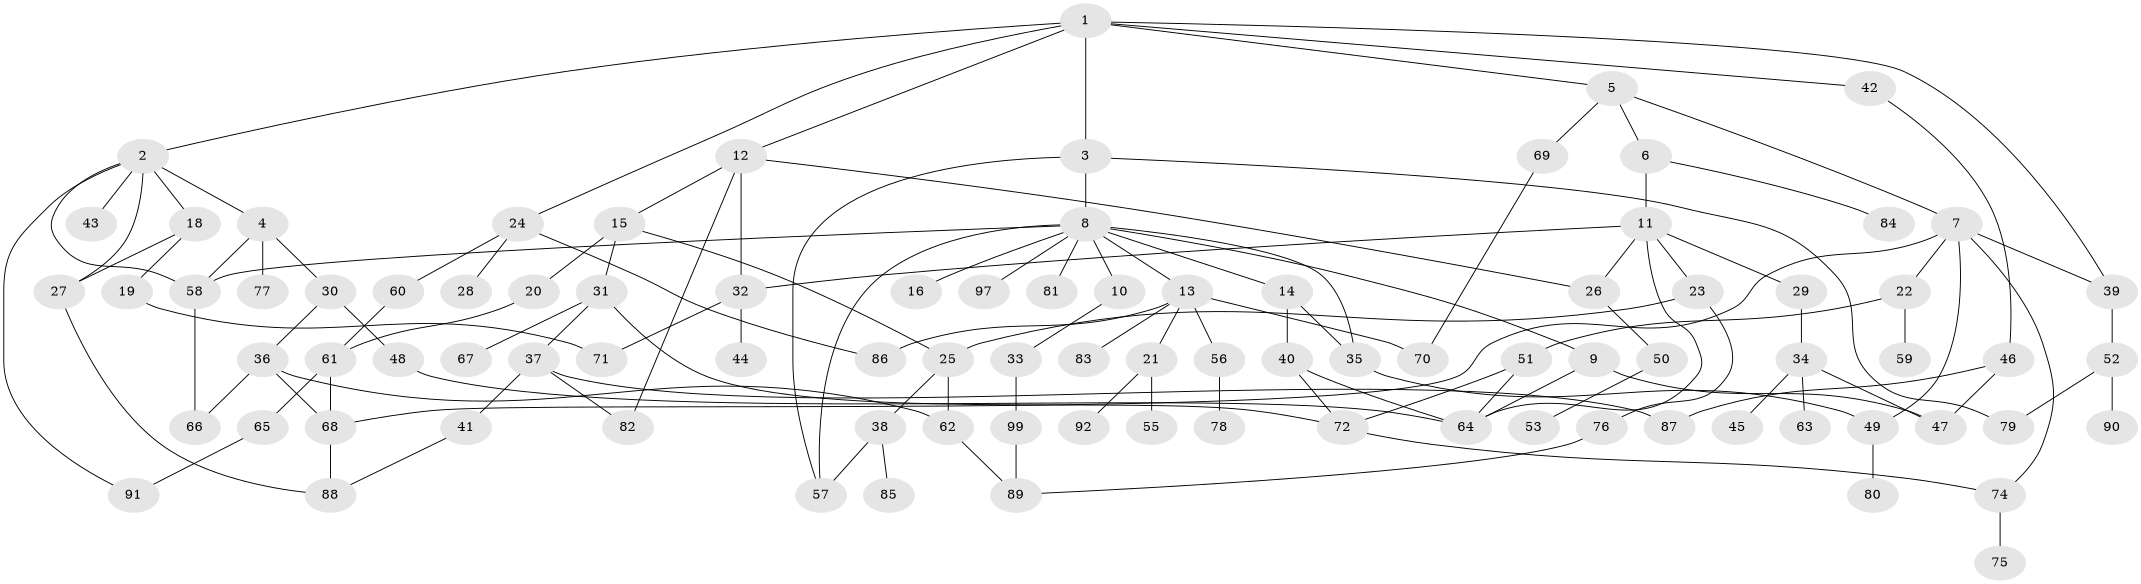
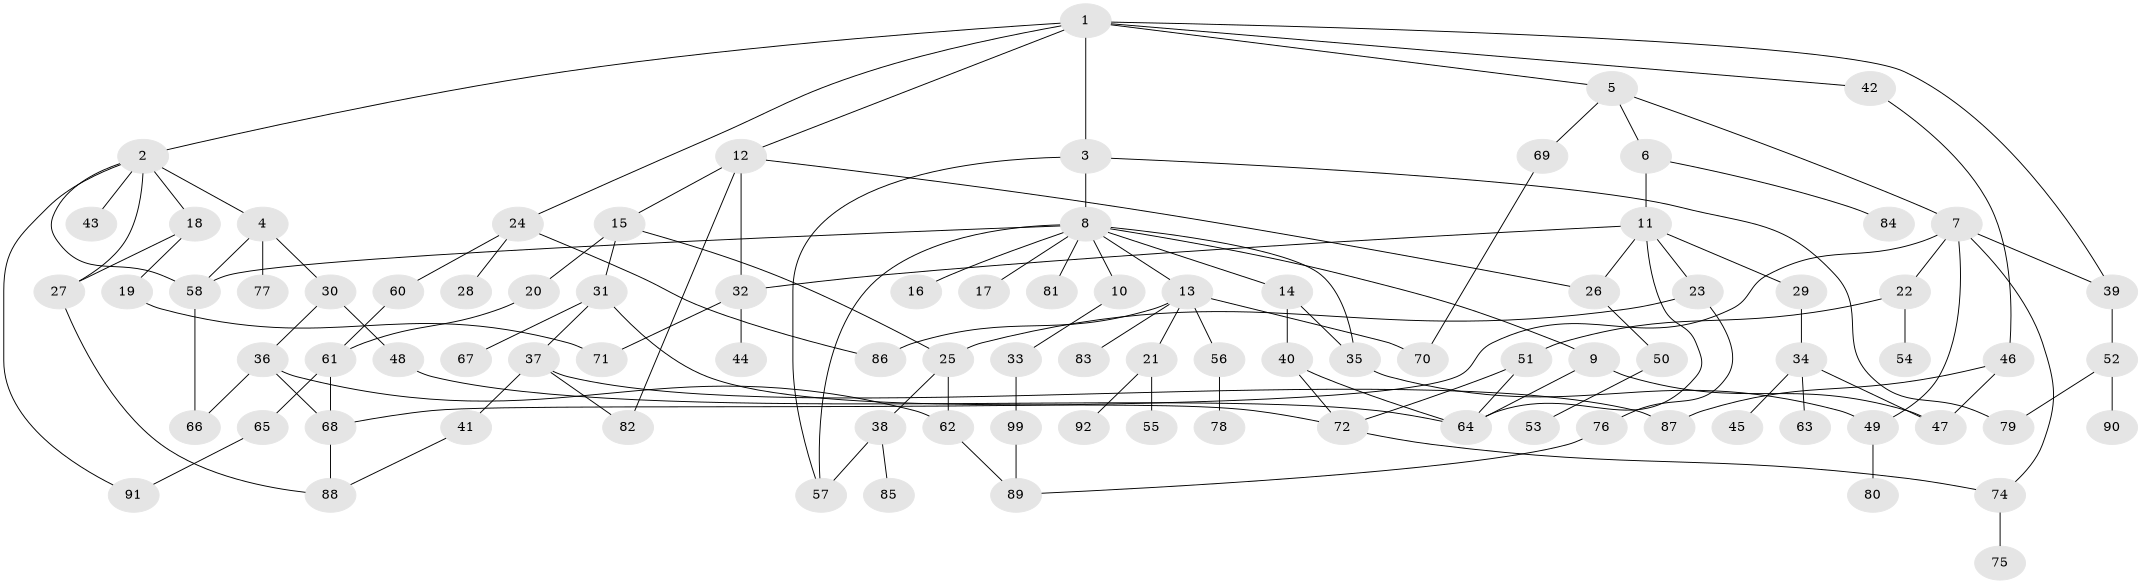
(984, 292) -> (984, 292)
(1905, 360) -> (1905, 360)
